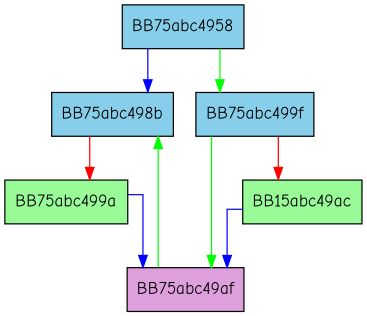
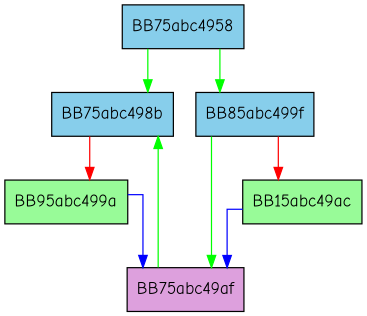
(148, 64) -> (148, 64)
(255, 114) -> (255, 114)
(66, 202) -> (66, 202)
